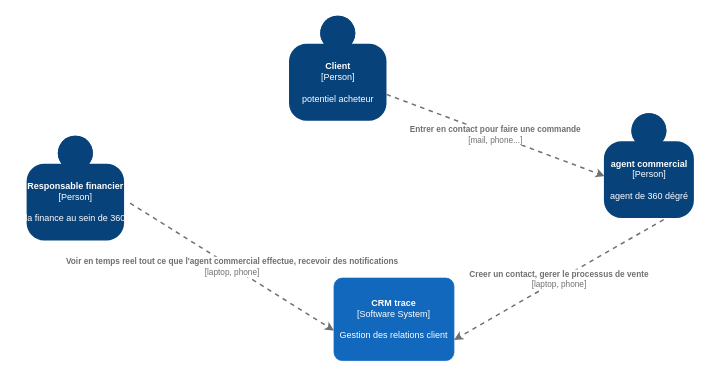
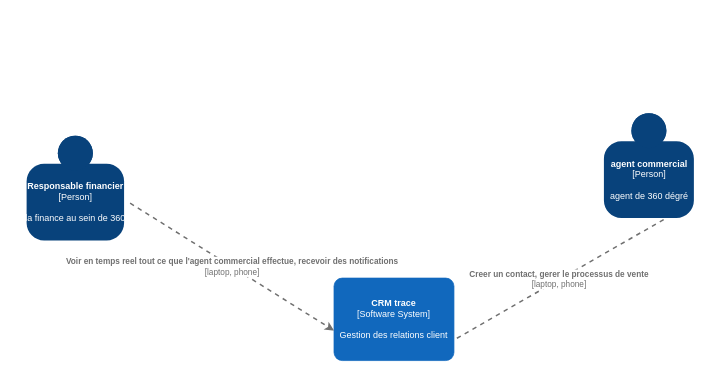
(338, 68) -> none
(438, 113) -> none
(461, 336) -> (458, 337)
